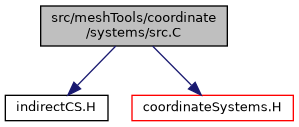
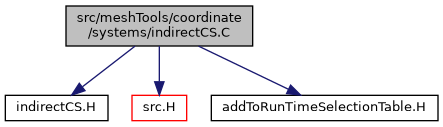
(134, 26) -> (159, 26)
(213, 108) -> (159, 108)
none -> (325, 108)
